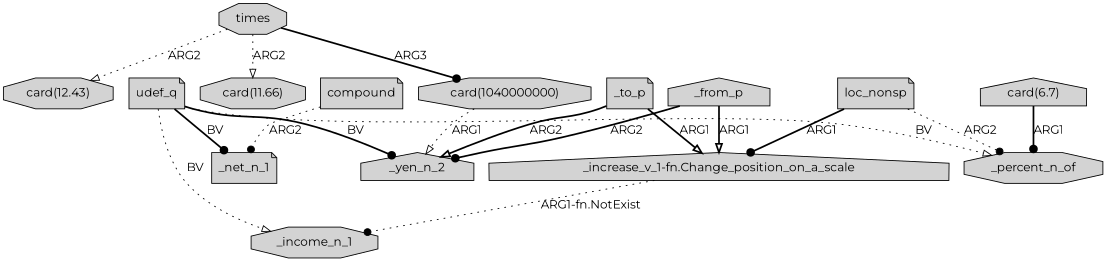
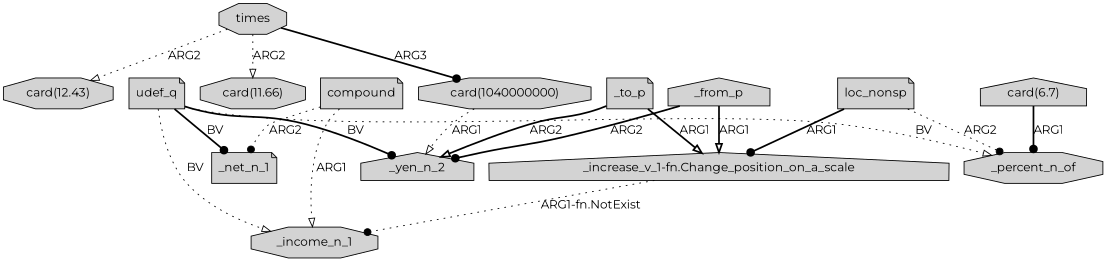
none -> (314, 160)
